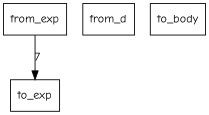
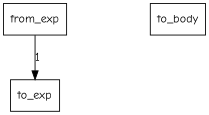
(109, 19) -> none
(38, 57) -> (38, 57)
